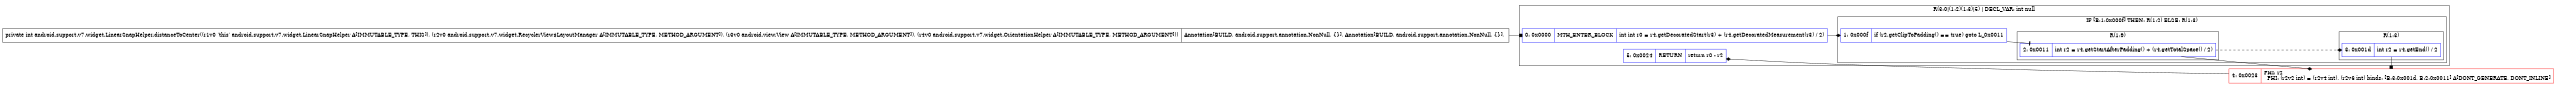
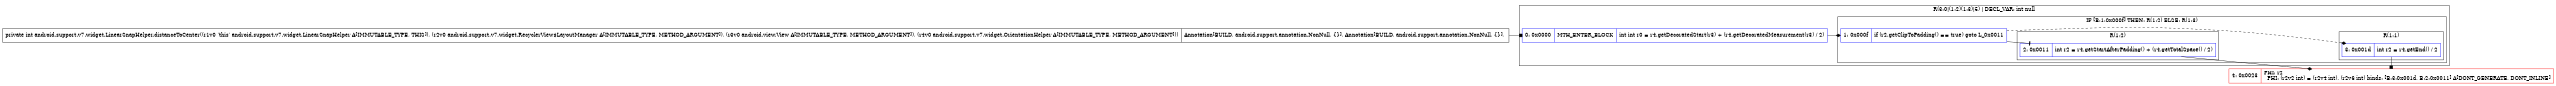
(2118, 36) -> (2118, 36)
(2391, 36) -> (2391, 36)
(2277, 50) -> (2174, 28)
(1675, 56) -> none
